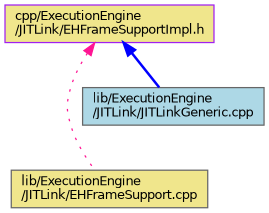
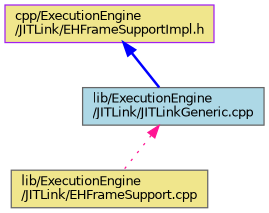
(68, 113) -> (137, 153)
